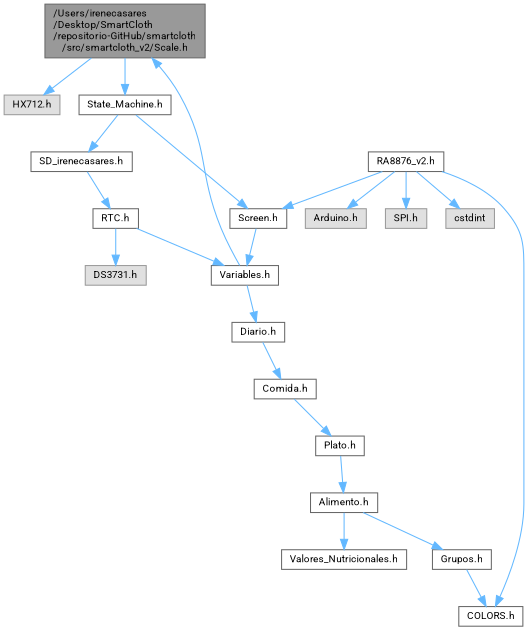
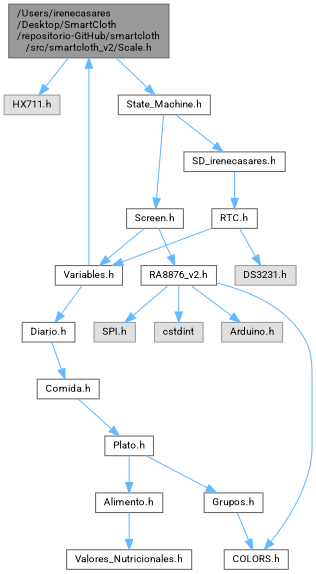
(32, 105) -> (32, 105)
(337, 188) -> (164, 240)
(116, 275) -> (266, 275)
(398, 529) -> (176, 472)
